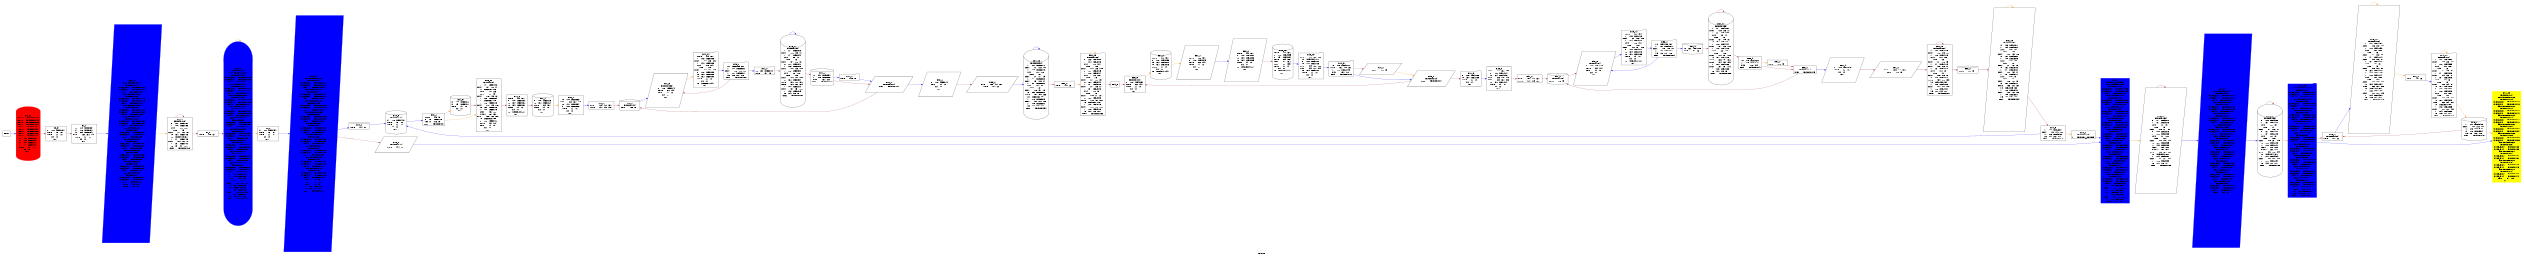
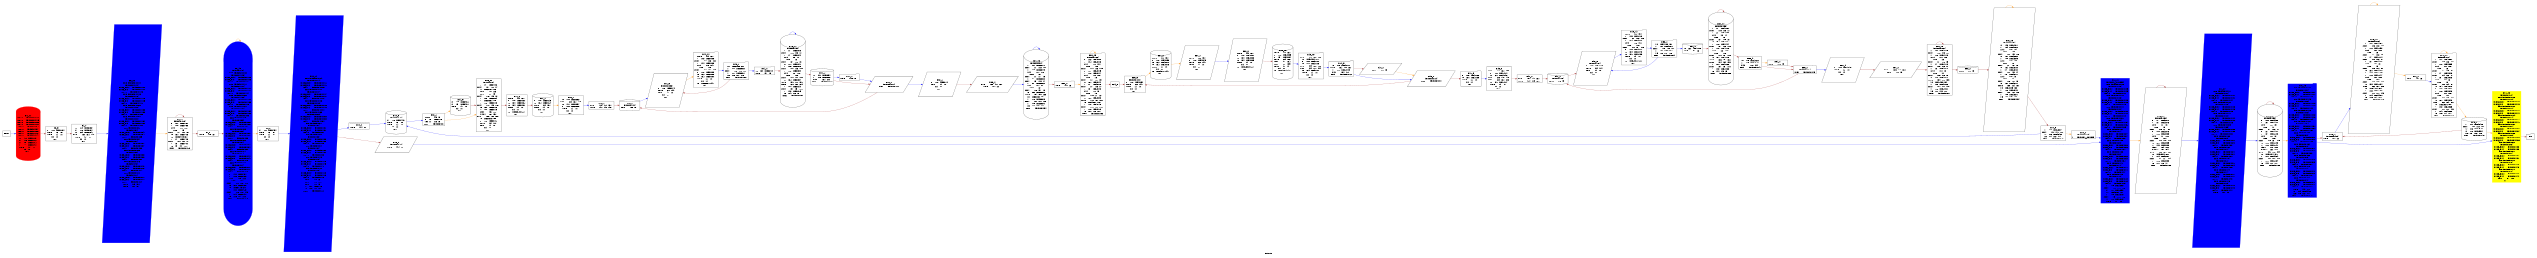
none -> (2531, 137)
